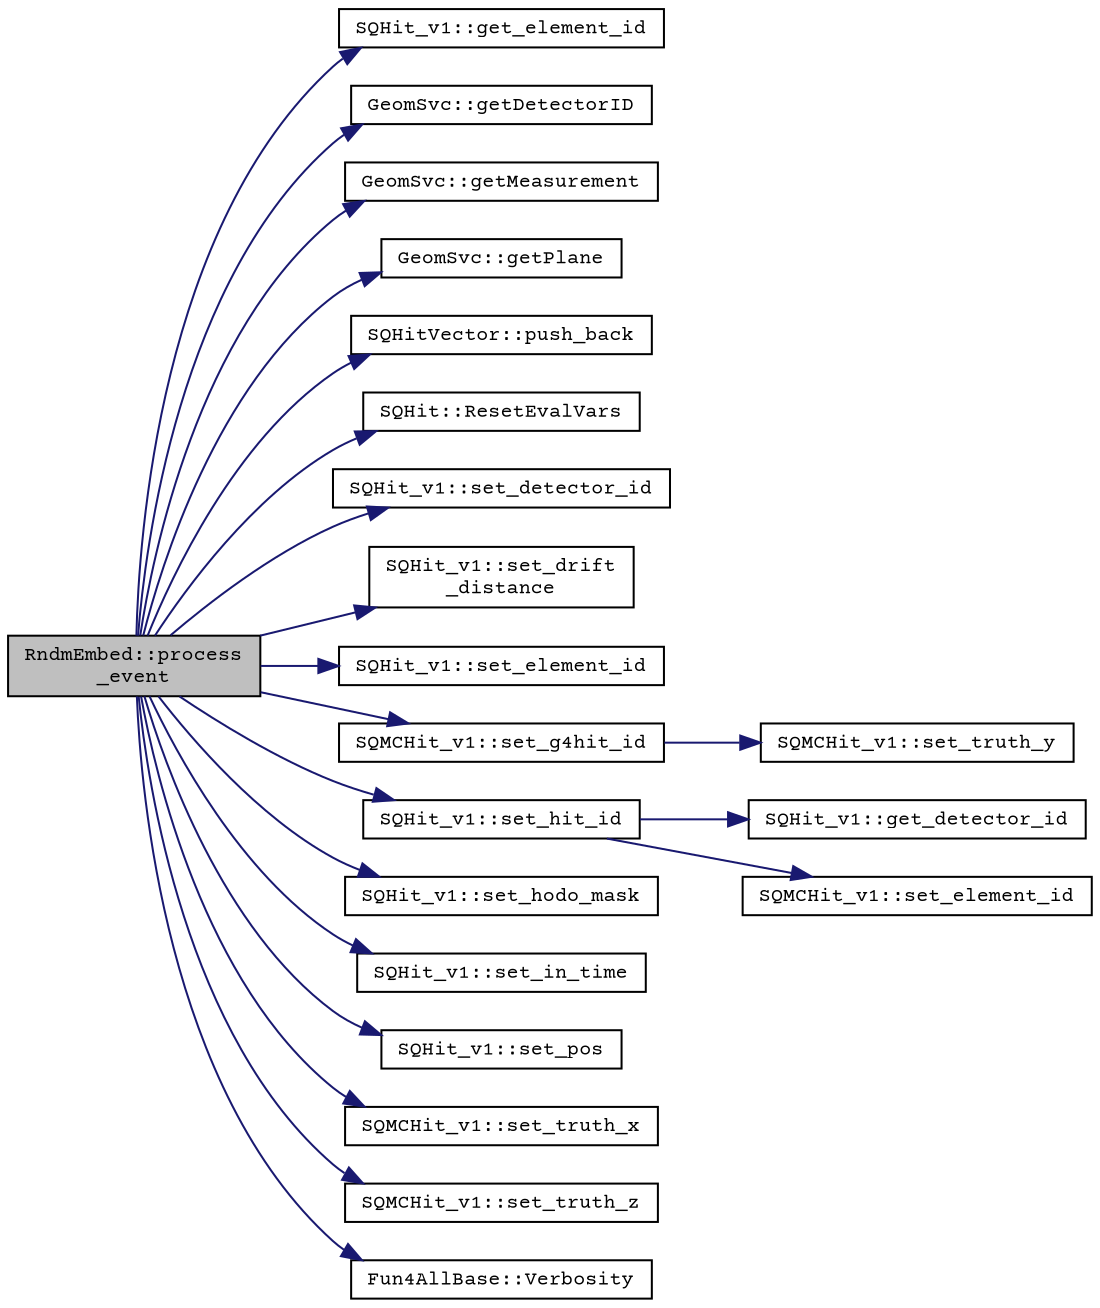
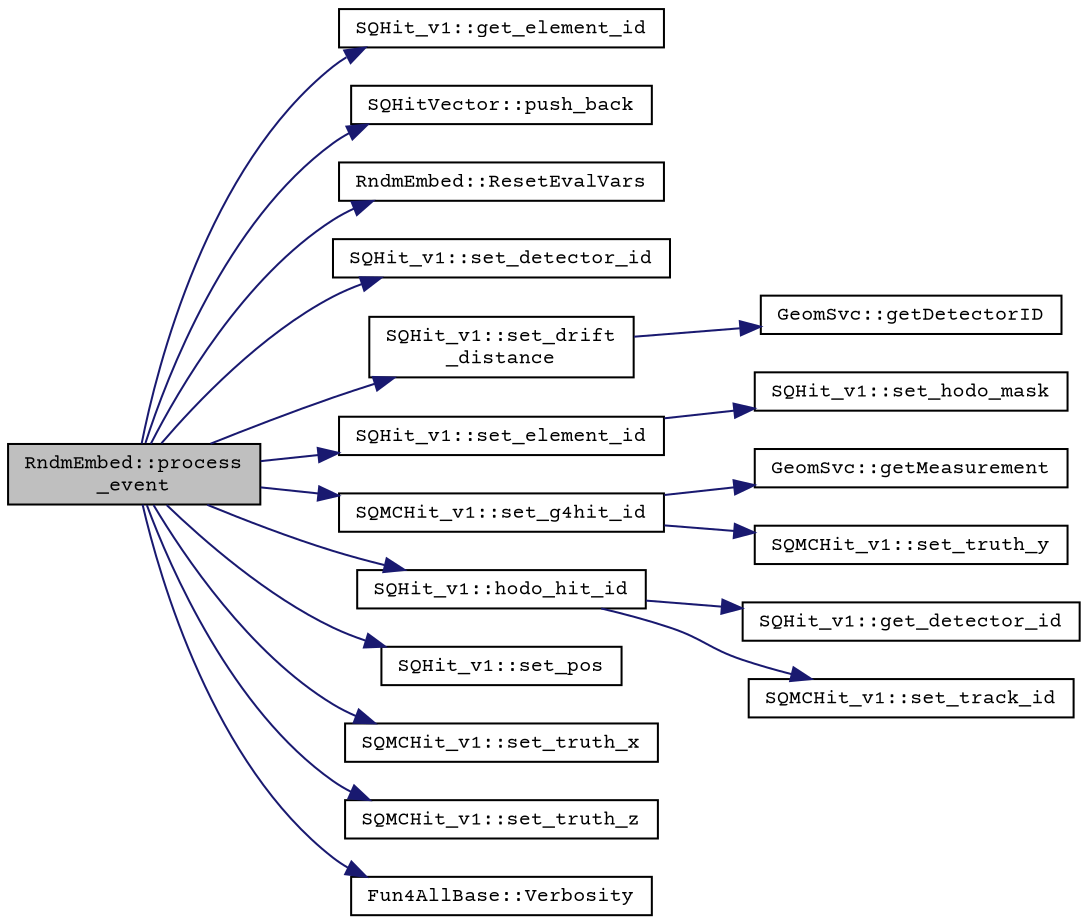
(501, 258) -> none
(195, 365) -> (687, 333)
(206, 404) -> (699, 491)
(501, 412) -> (501, 182)
(249, 796) -> (699, 414)
(501, 819) -> (501, 589)
(917, 896) -> (911, 698)
(501, 973) -> none
